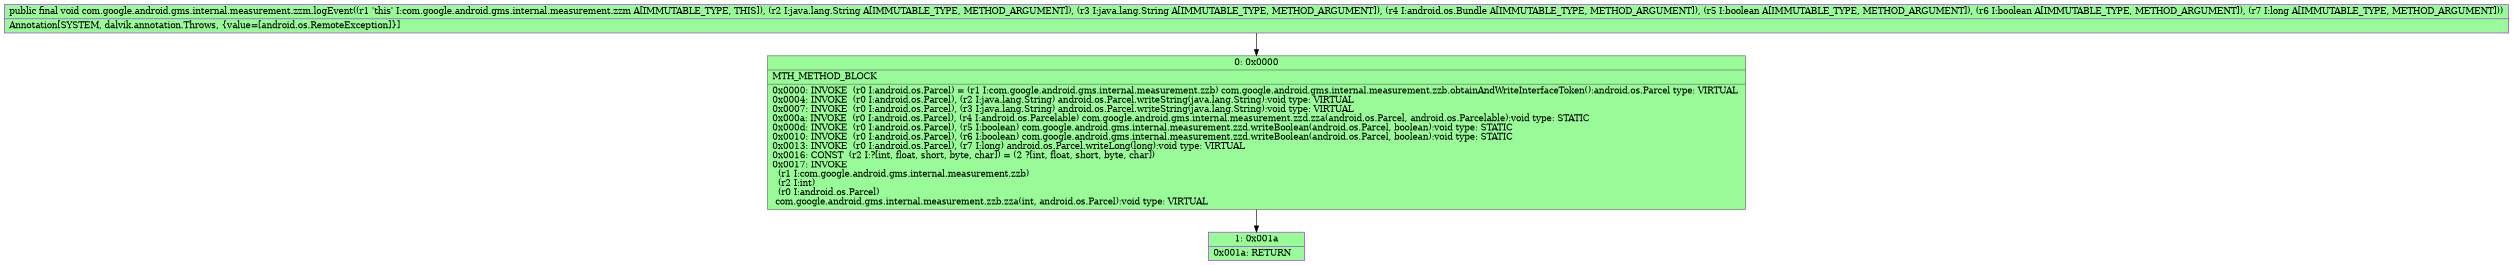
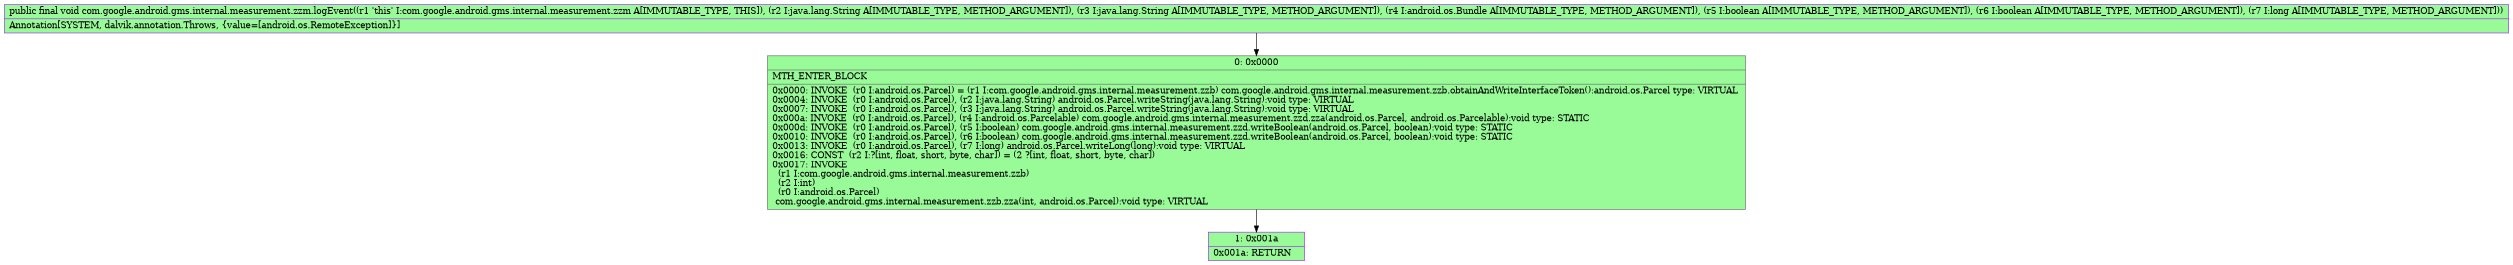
(824, 77) -> (820, 77)
